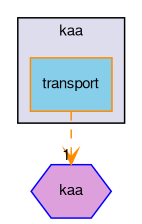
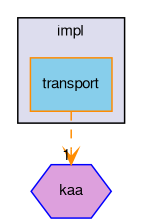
(71, 32) -> (71, 32)
